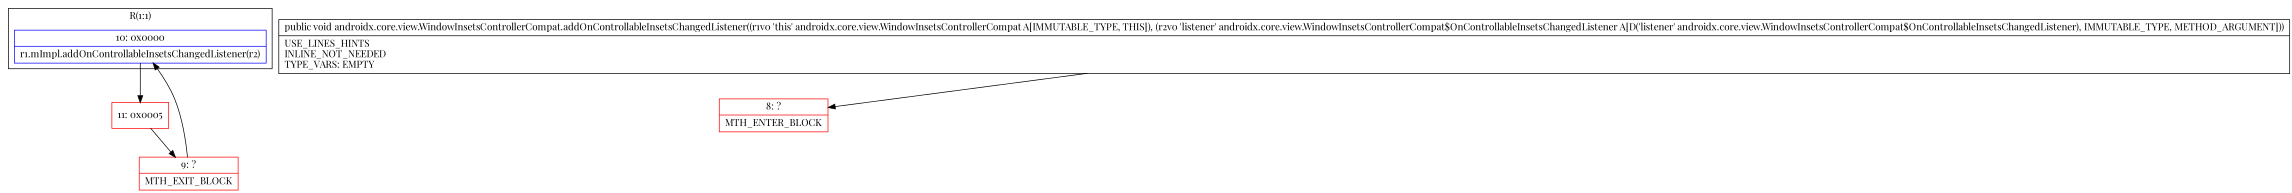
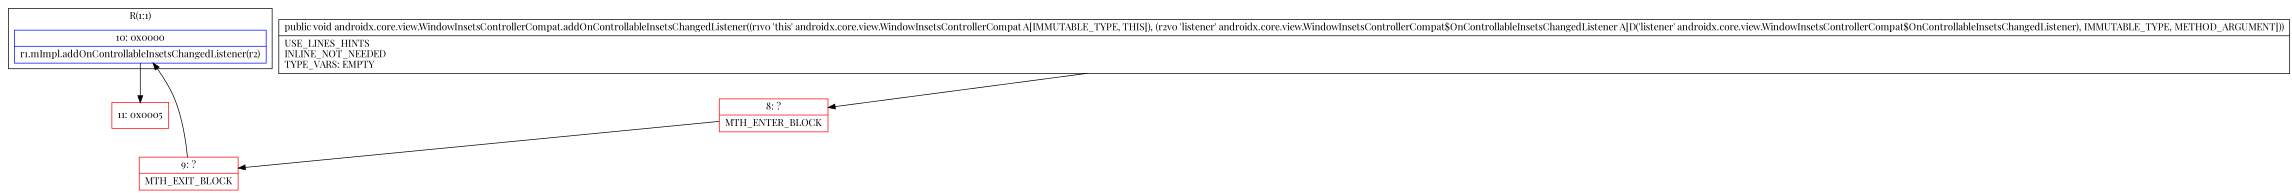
(161, 140) -> (482, 144)
